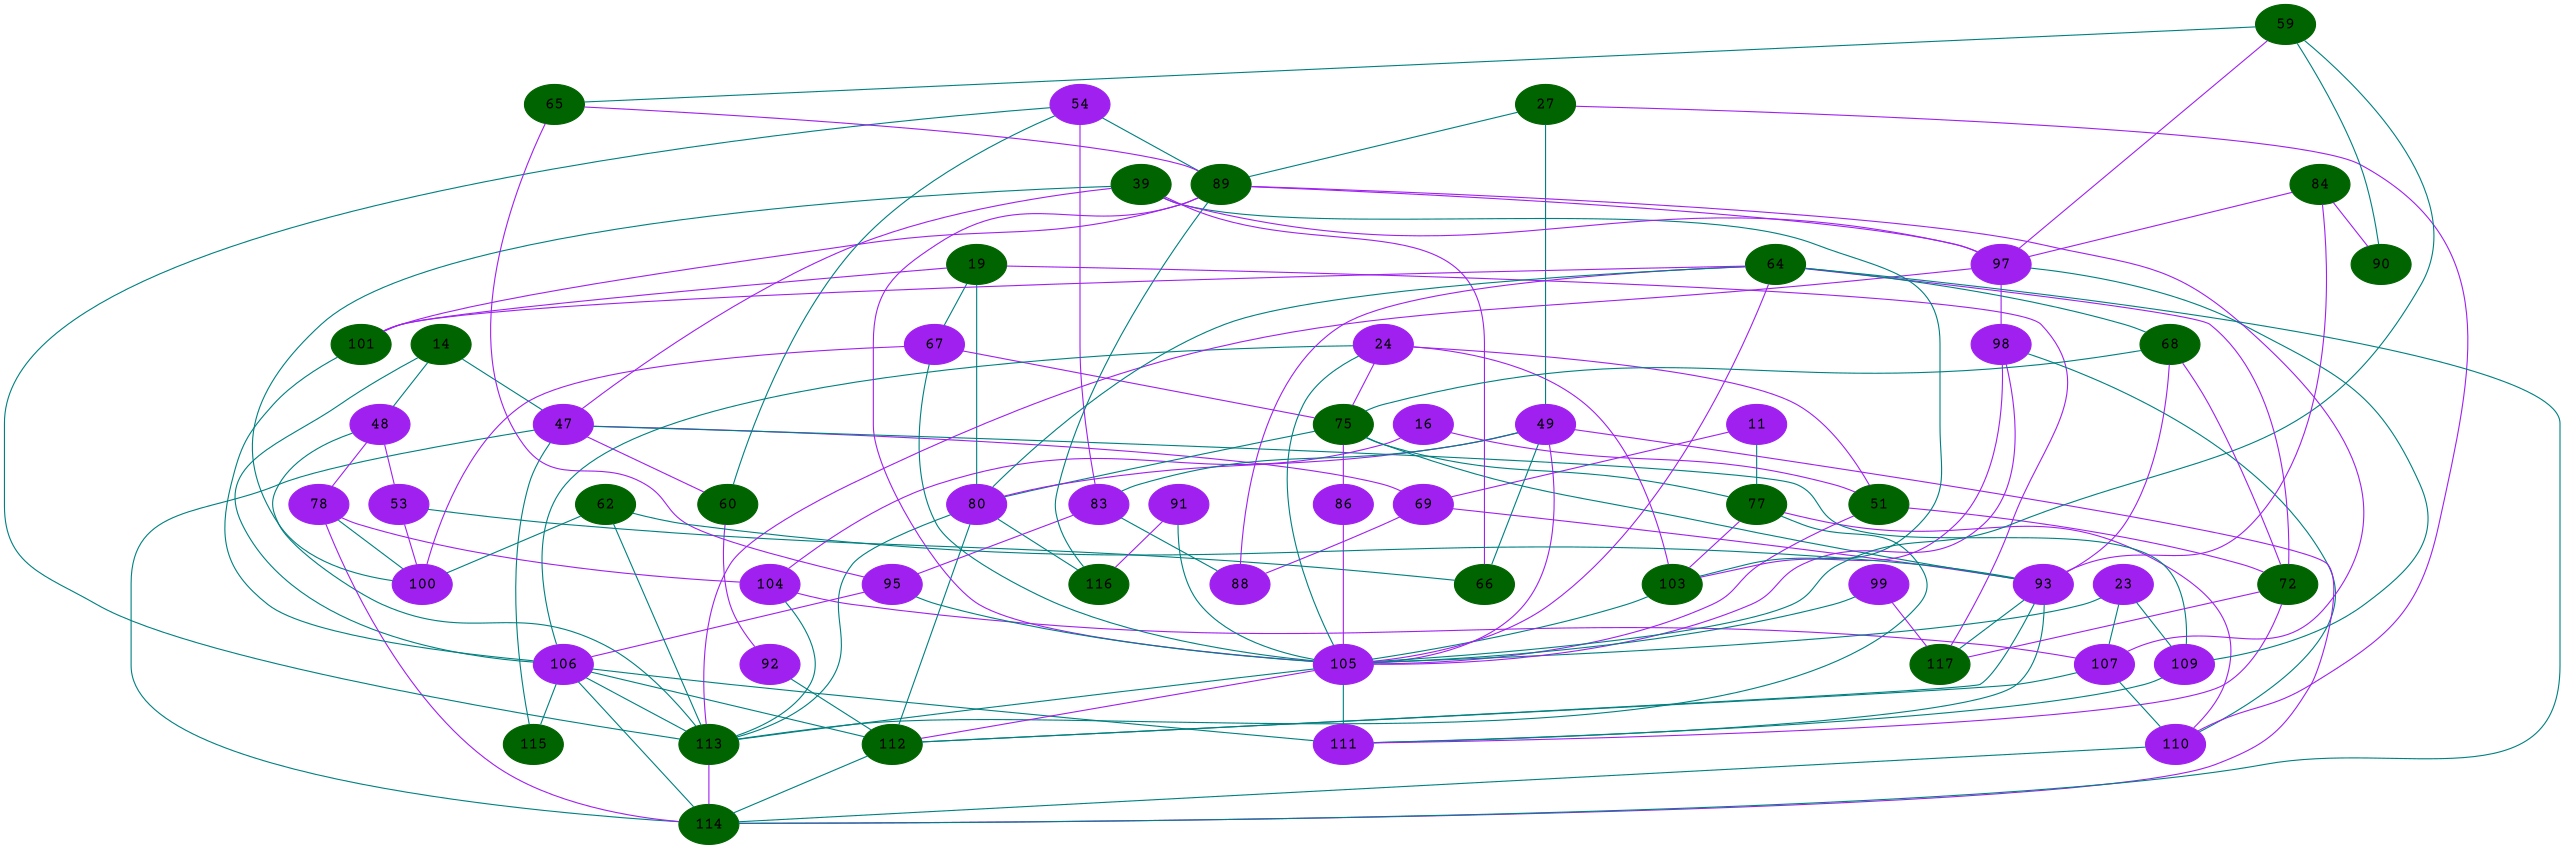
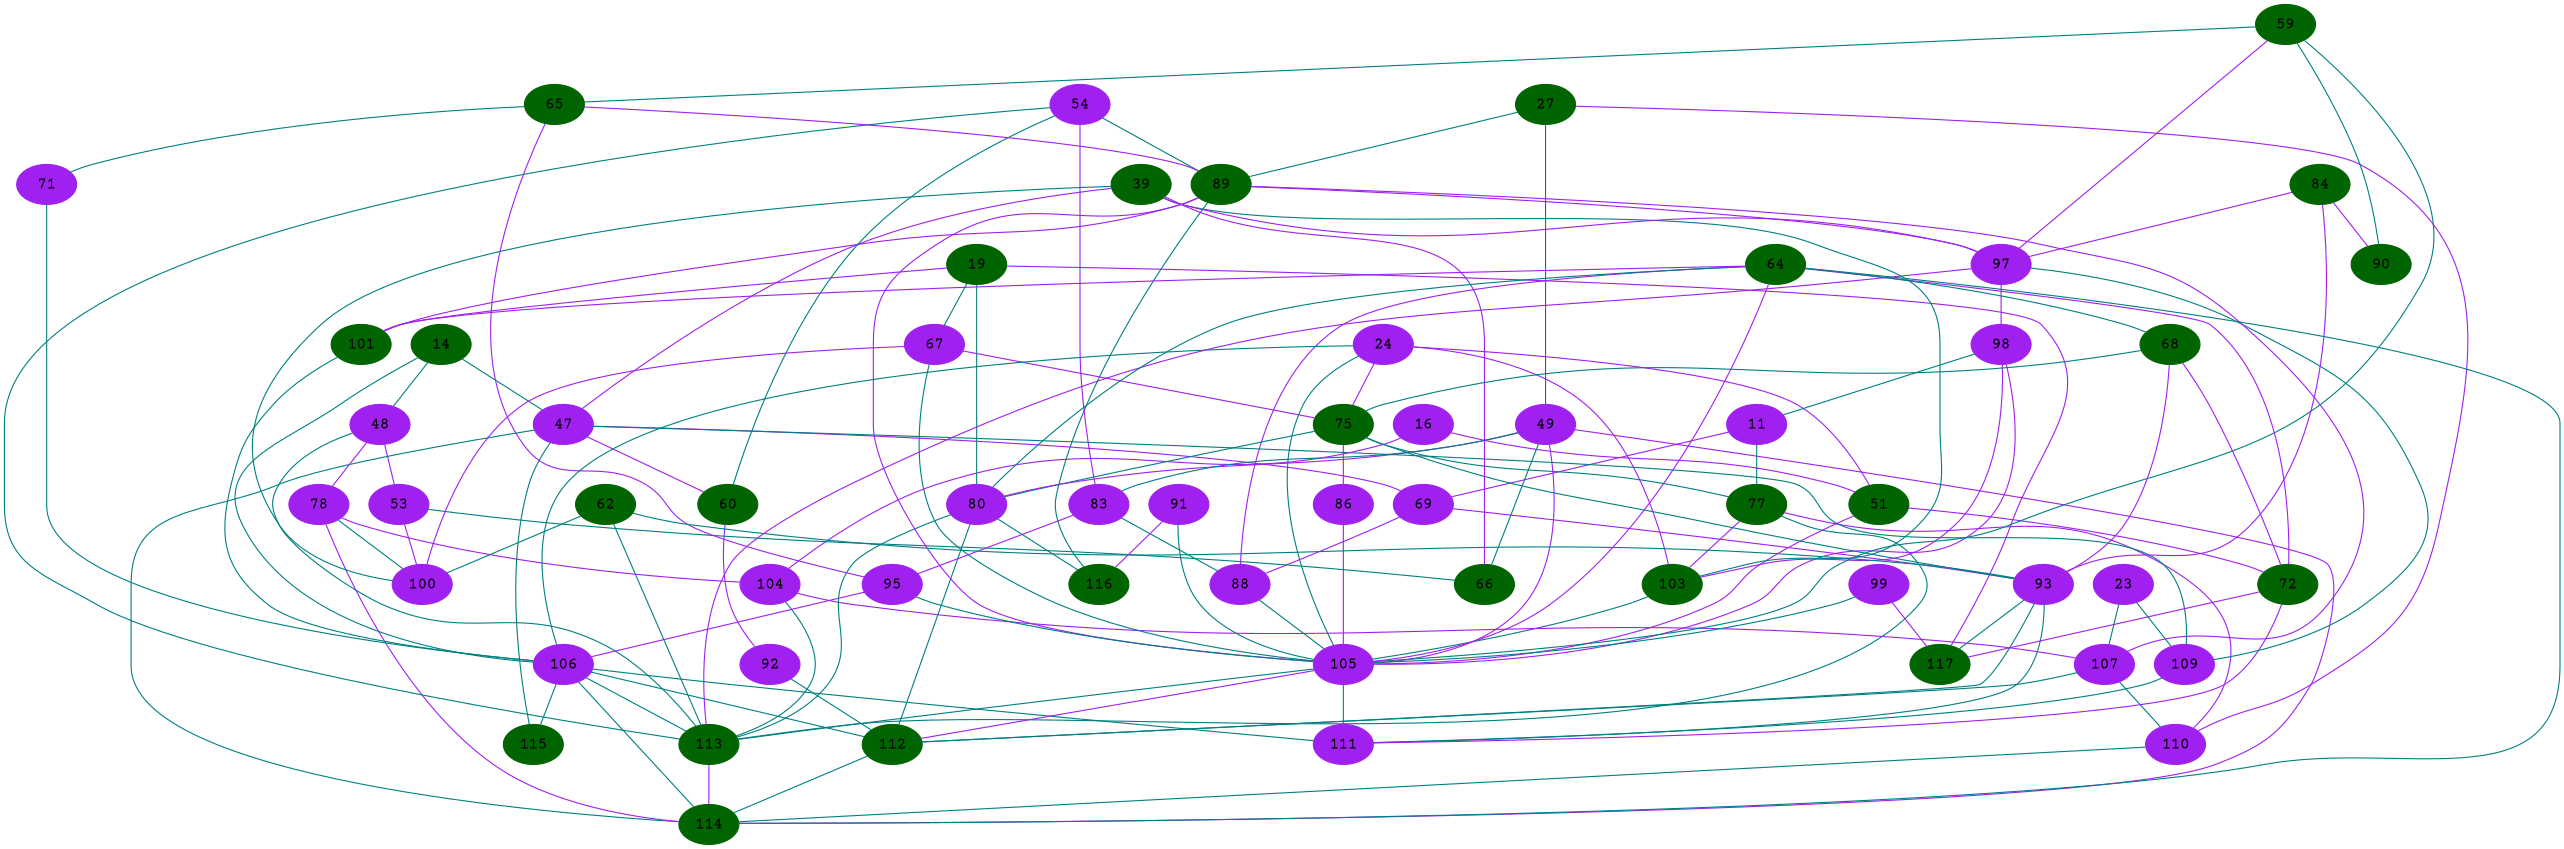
none -> (47, 184)
(2296, 518) -> (1879, 384)
(1739, 644) -> (1292, 624)
